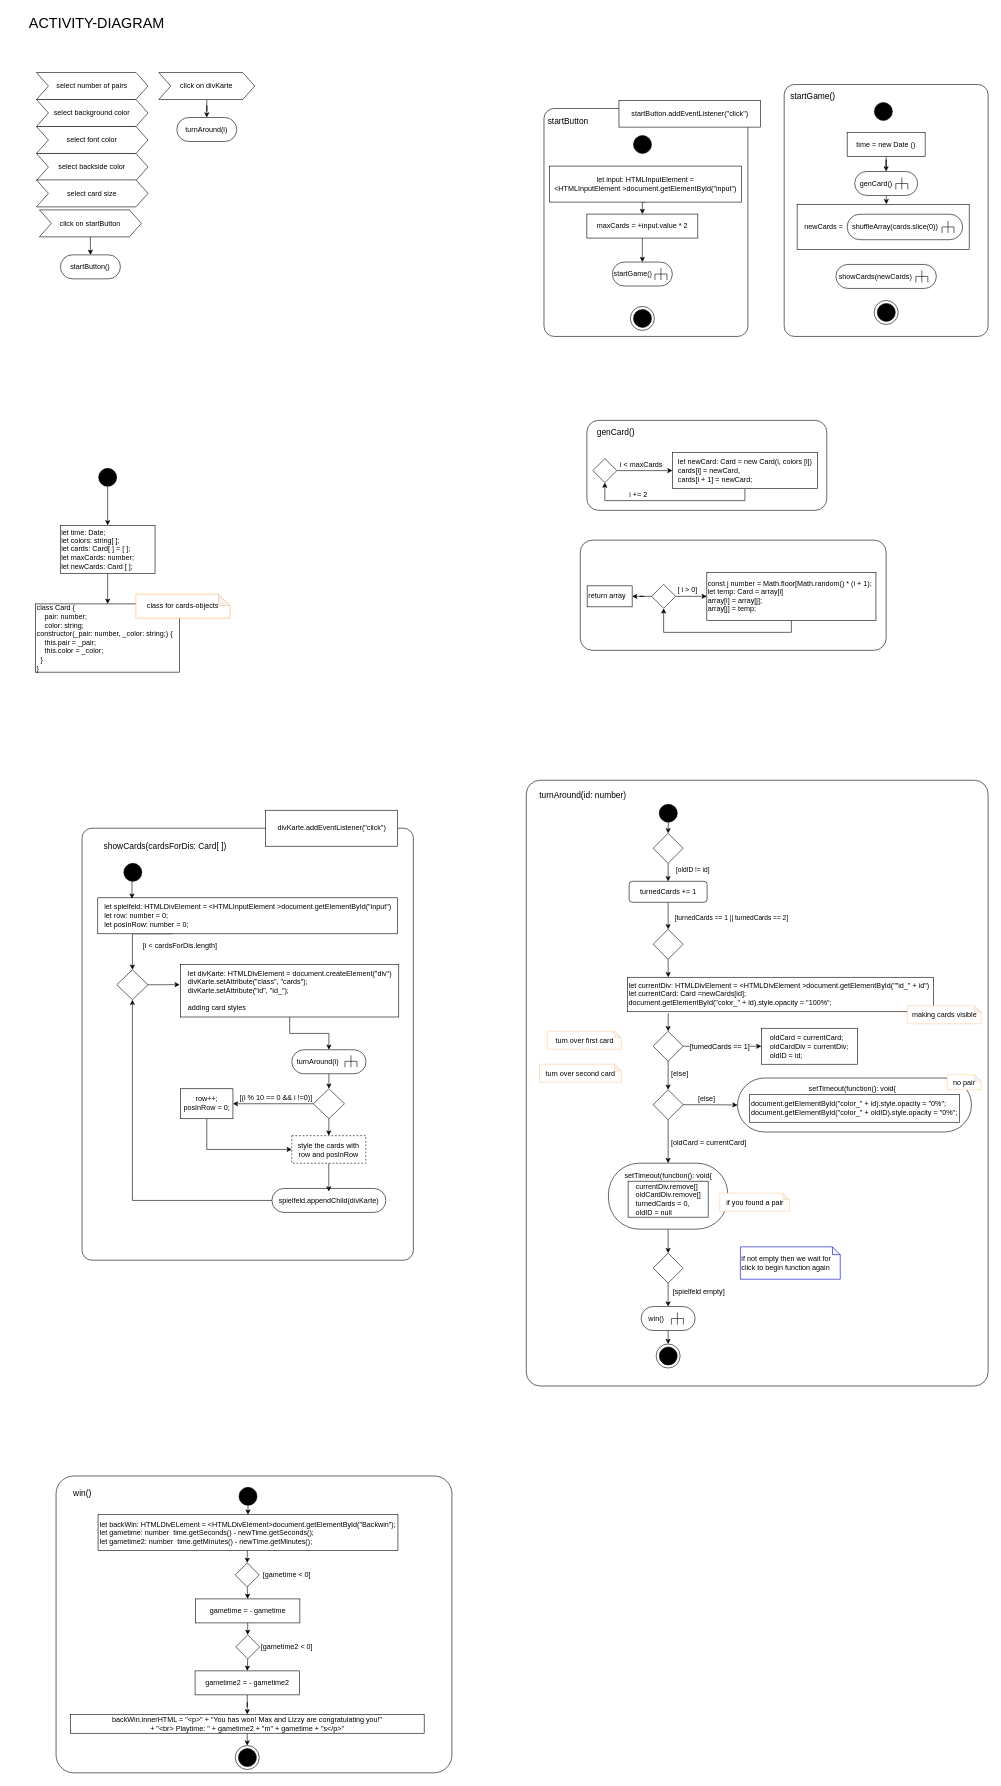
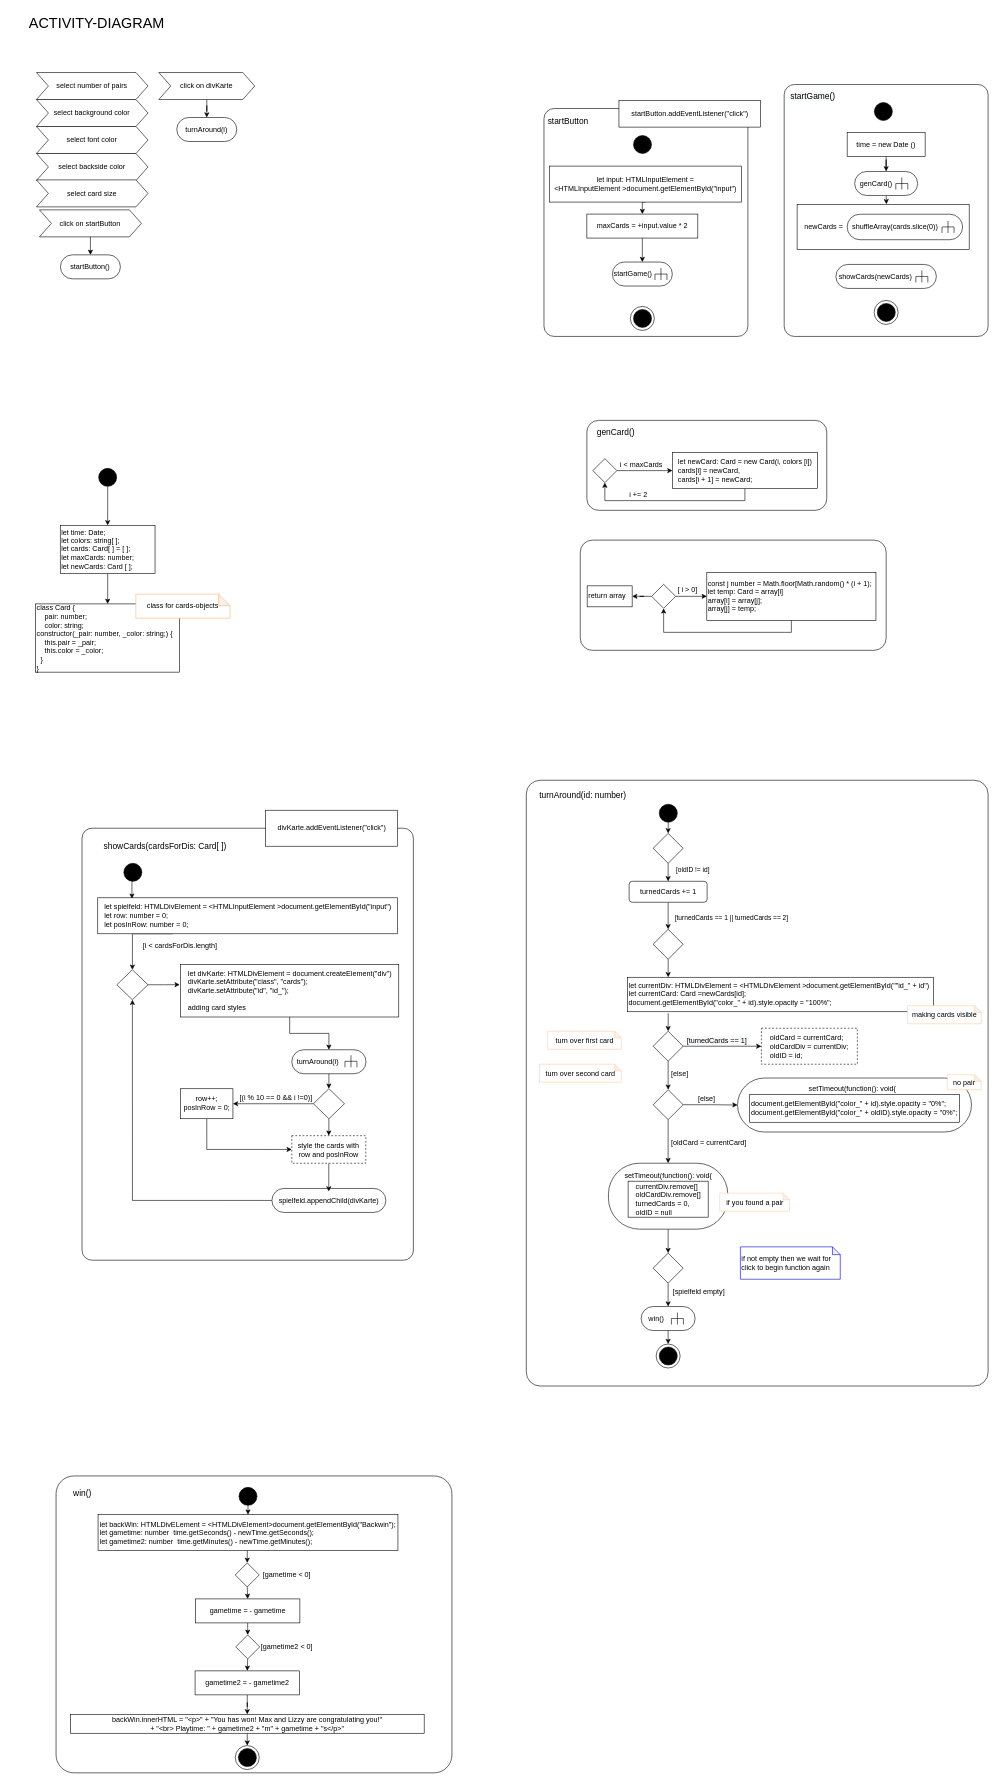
(720, 1042) -> (717, 1036)
(810, 1046) -> (810, 1046)
